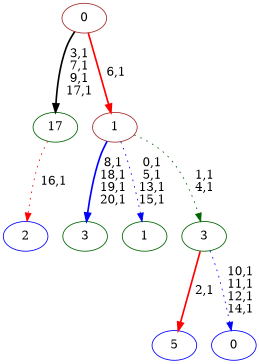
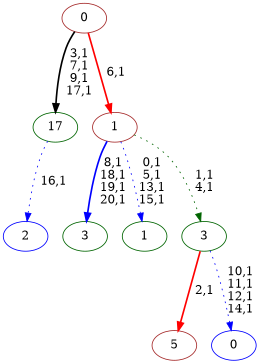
(35, 176) -> (35, 176)
(174, 345) -> (174, 345)
